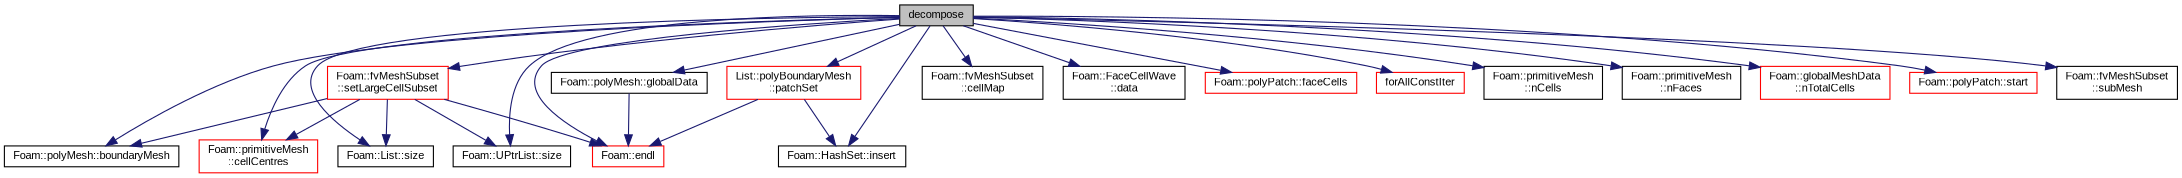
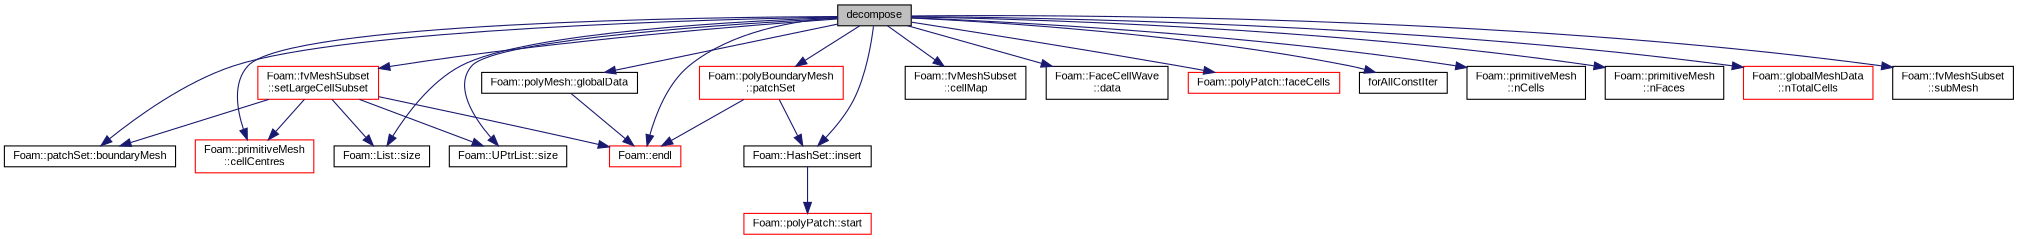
(1450, 28) -> (808, 185)
(794, 83) -> (771, 83)
(1420, 83) -> (1403, 83)
(92, 156) -> (90, 156)
